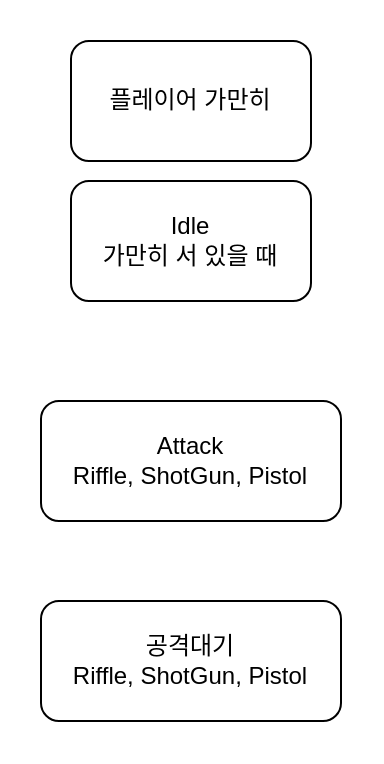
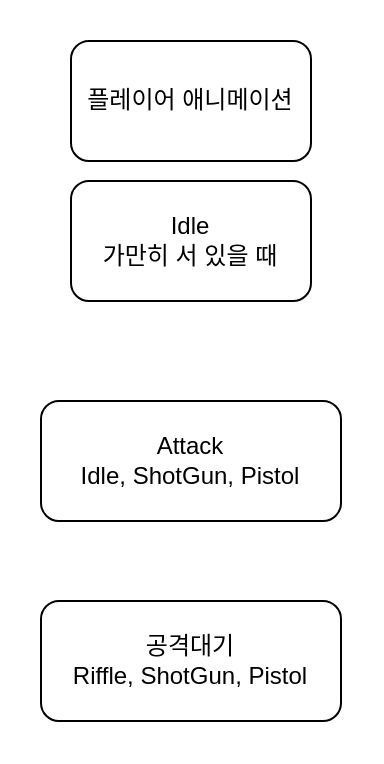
(191, 101) -> (191, 101)
(191, 461) -> (191, 461)
